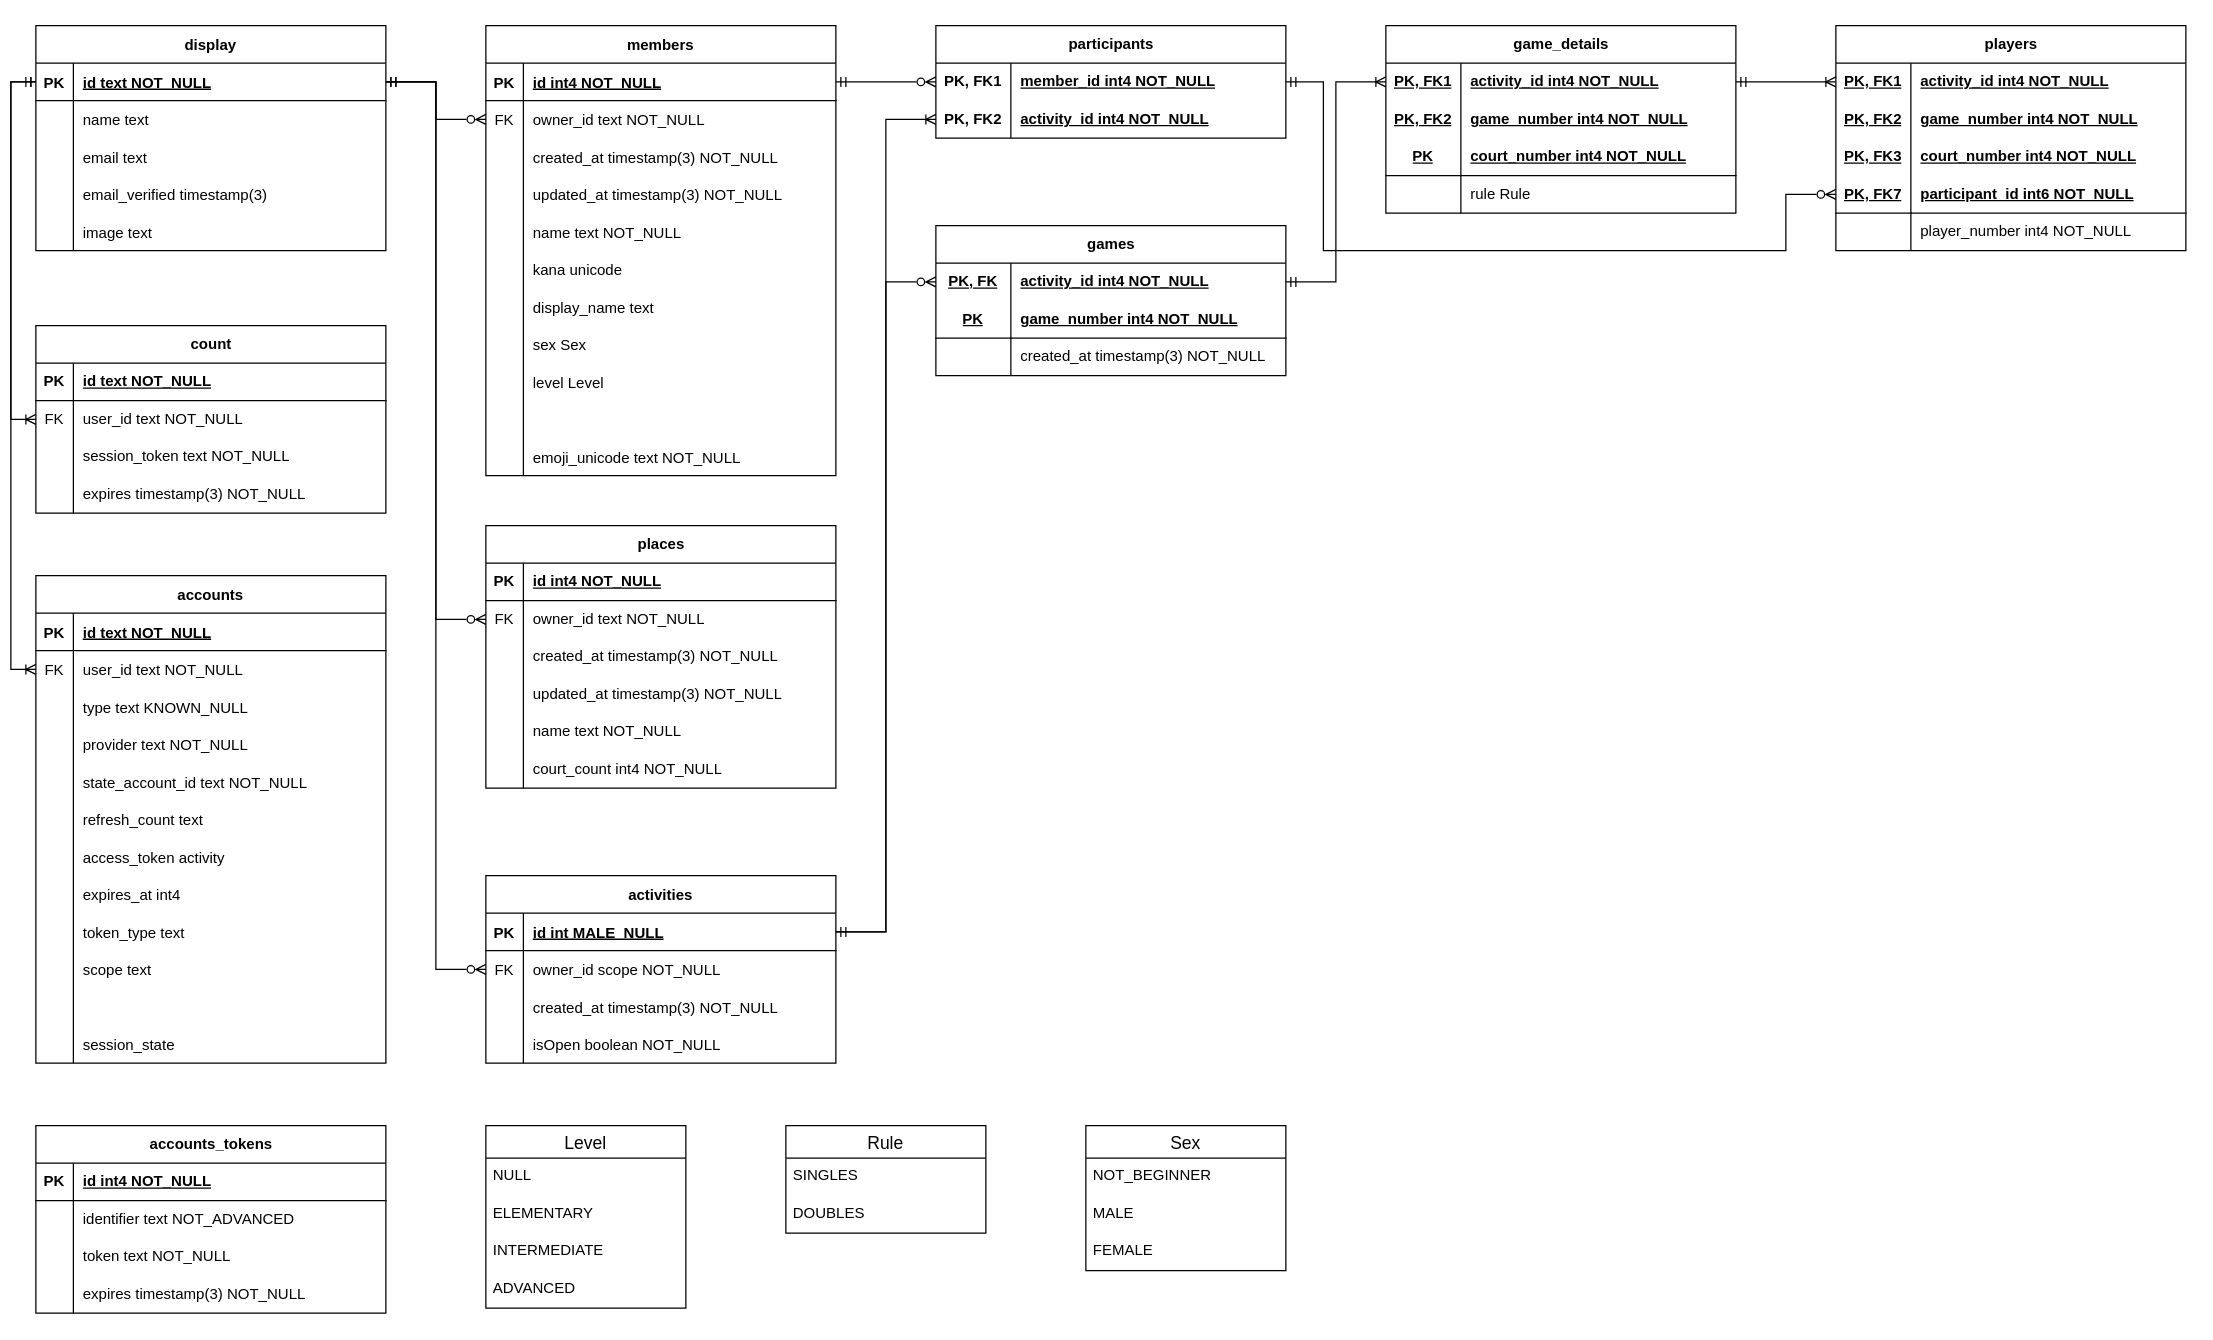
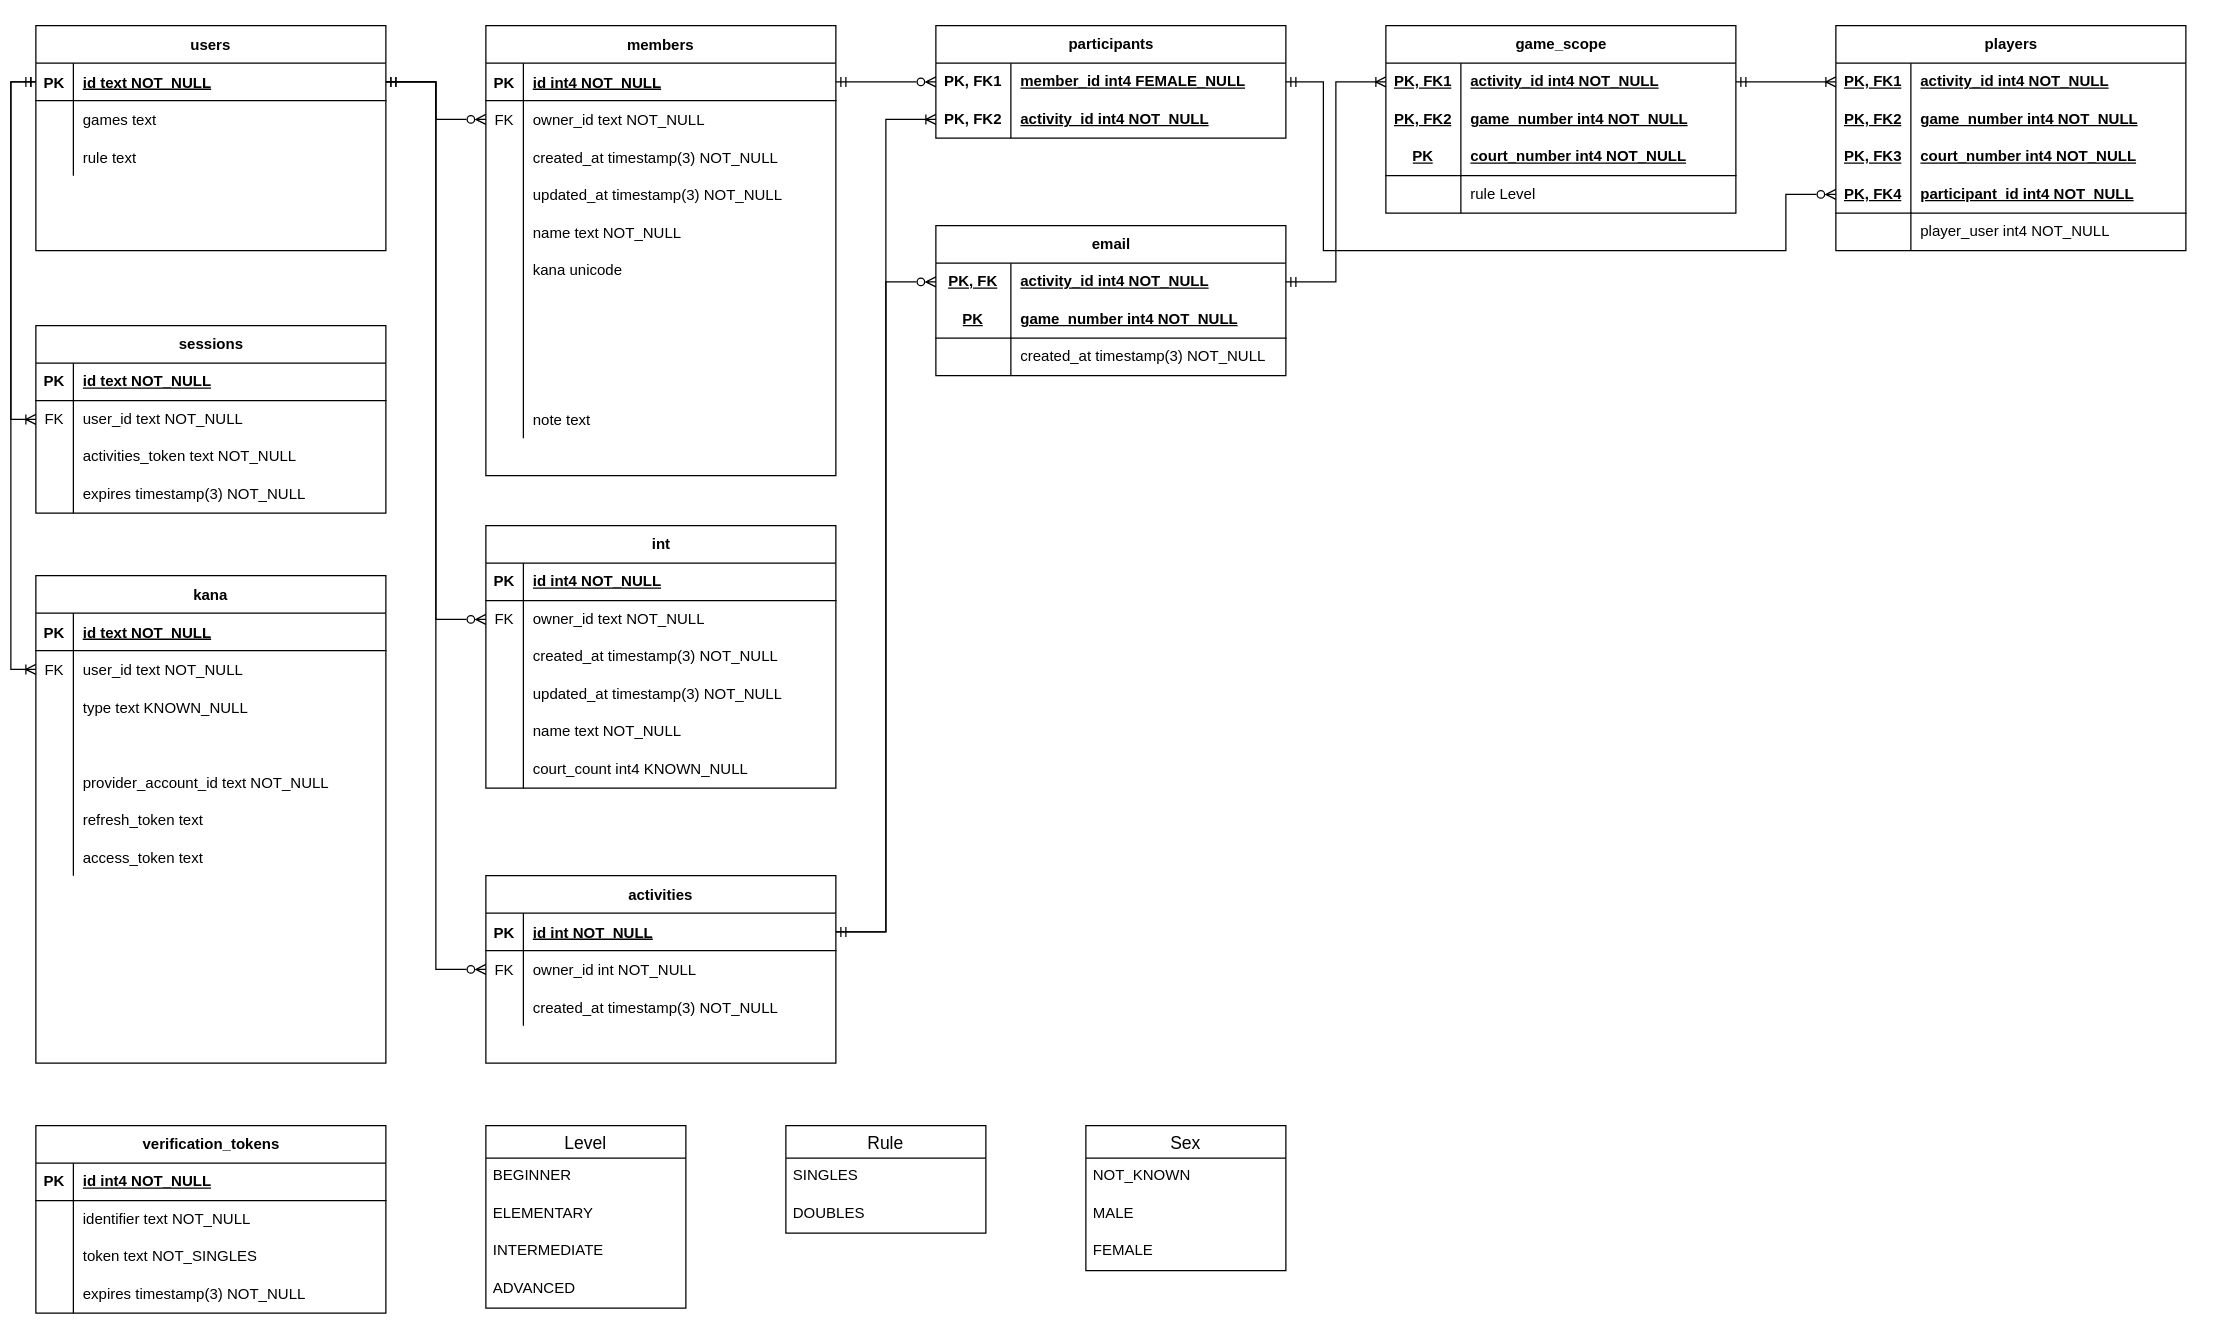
(1561, 44) -> (1561, 44)
(210, 45) -> (210, 45)
(1109, 82) -> (1122, 82)
(118, 120) -> (123, 120)
(119, 158) -> (116, 158)
(229, 194) -> none
(1503, 194) -> (1507, 194)
(1873, 194) -> (1873, 194)
(2027, 194) -> (2027, 194)
(229, 232) -> none
(2026, 232) -> (2018, 232)
(1111, 244) -> (1111, 244)
(679, 307) -> none
(211, 344) -> (211, 344)
(679, 344) -> none
(679, 382) -> none
none -> (679, 419)
(191, 457) -> (199, 457)
(679, 457) -> none
(661, 544) -> (661, 544)
(210, 595) -> (210, 595)
(229, 744) -> none
(632, 769) -> (641, 769)
(203, 783) -> (213, 783)
(156, 820) -> (156, 820)
(165, 858) -> (152, 858)
(229, 894) -> none
(229, 932) -> none
(592, 933) -> (588, 933)
(229, 969) -> none
(623, 970) -> (613, 970)
(229, 1044) -> none
(679, 1044) -> none
(211, 1144) -> (211, 1144)
(510, 1176) -> (527, 1176)
(1144, 1176) -> (1131, 1176)
(191, 1219) -> (174, 1219)
(159, 1257) -> (172, 1257)
